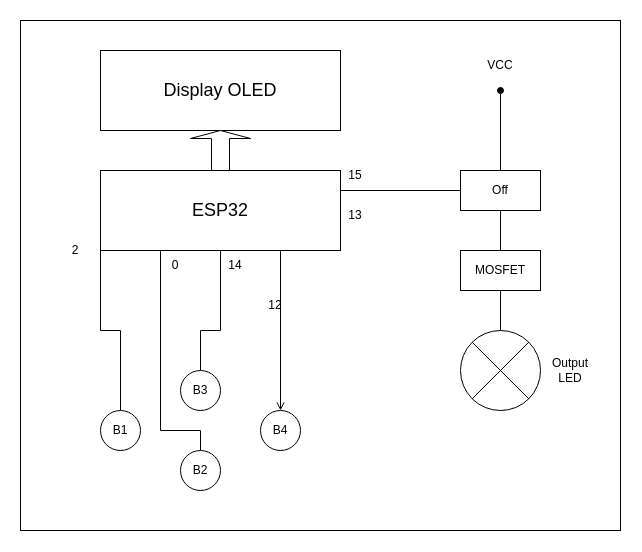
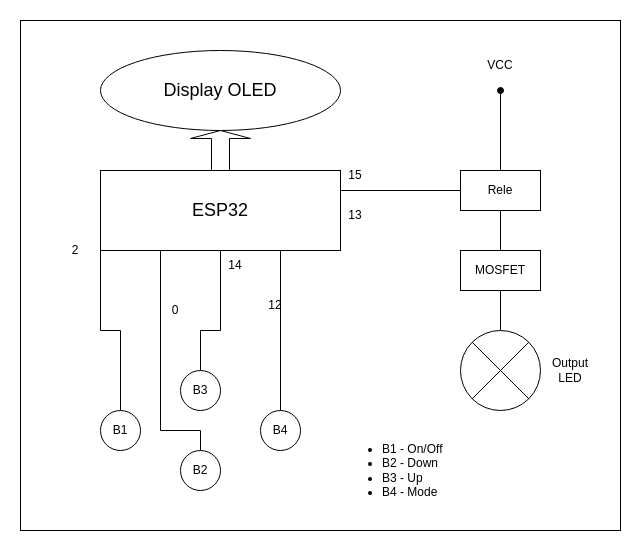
(221, 91) -> (221, 91)
(501, 191) -> (501, 191)
(176, 266) -> (176, 311)
(281, 405) -> (281, 405)
none -> (471, 471)
